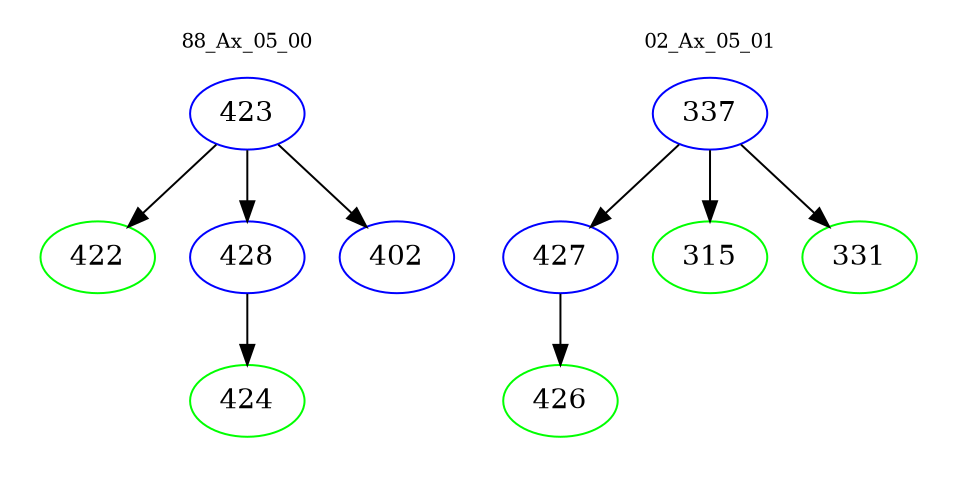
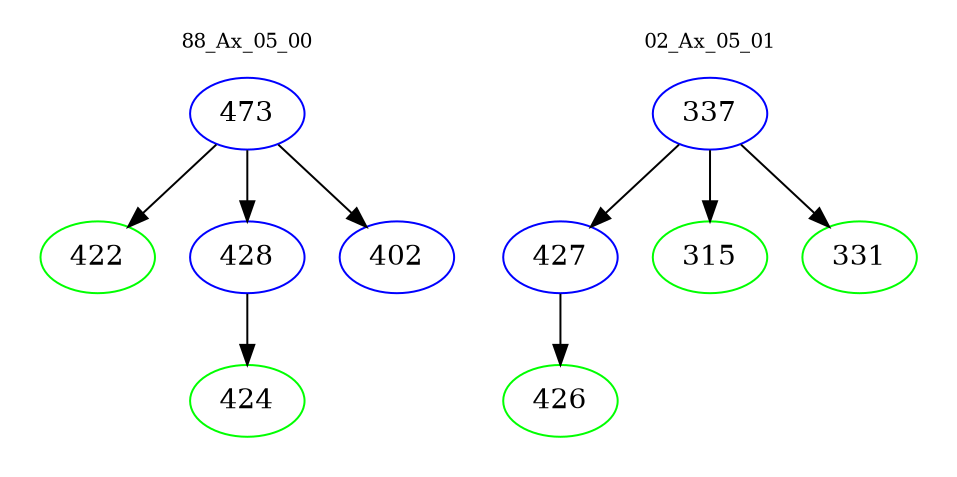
(247, 114) -> (247, 114)
